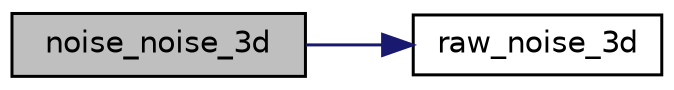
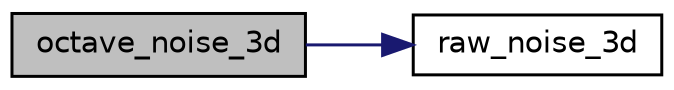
(159, 45) -> (159, 45)
